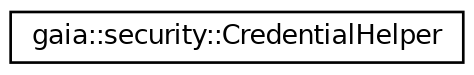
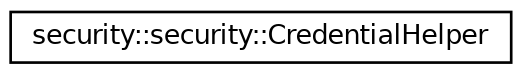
(237, 37) -> (261, 37)
